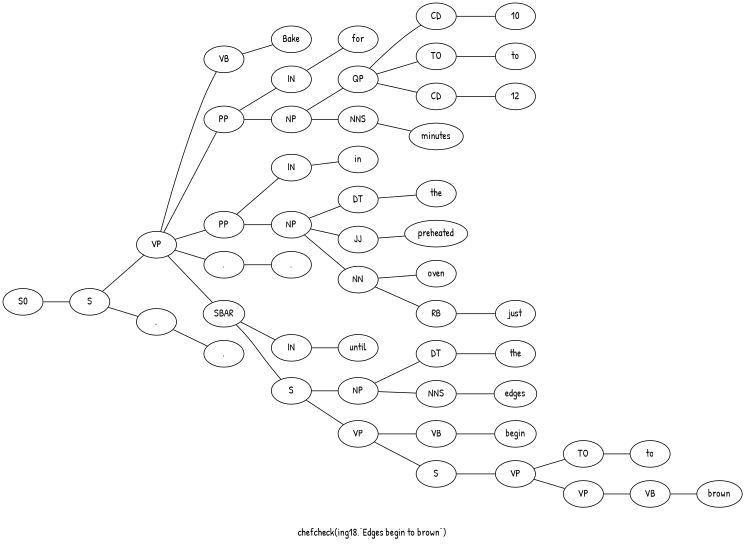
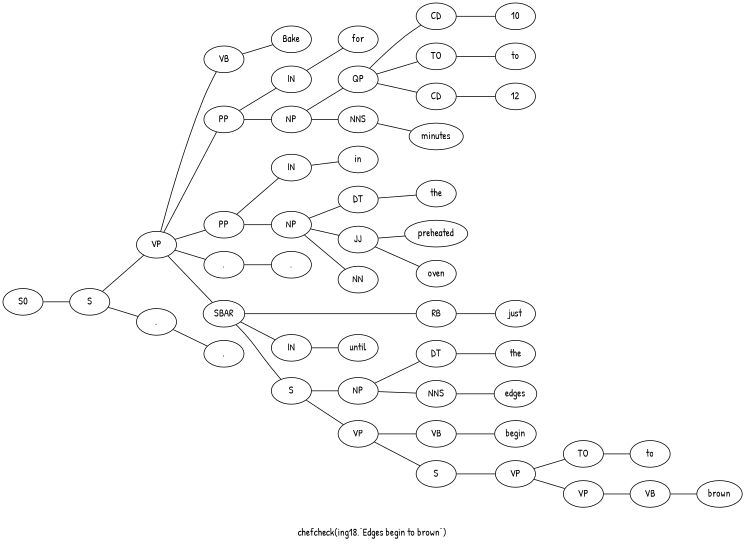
(397, 277) -> (397, 257)
(397, 297) -> (330, 314)
